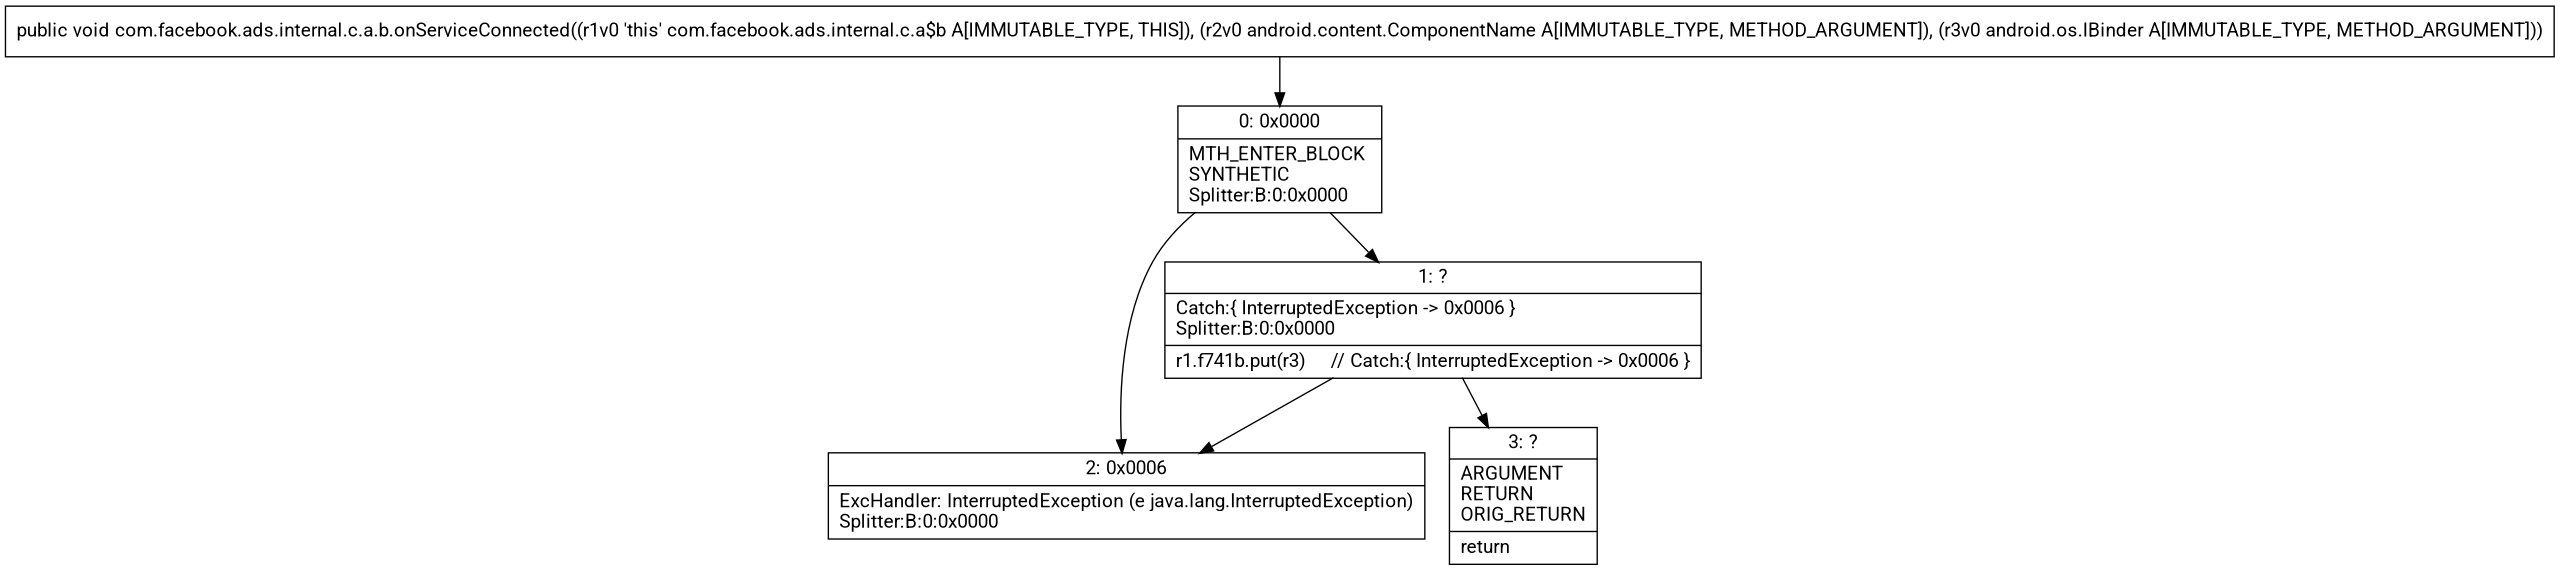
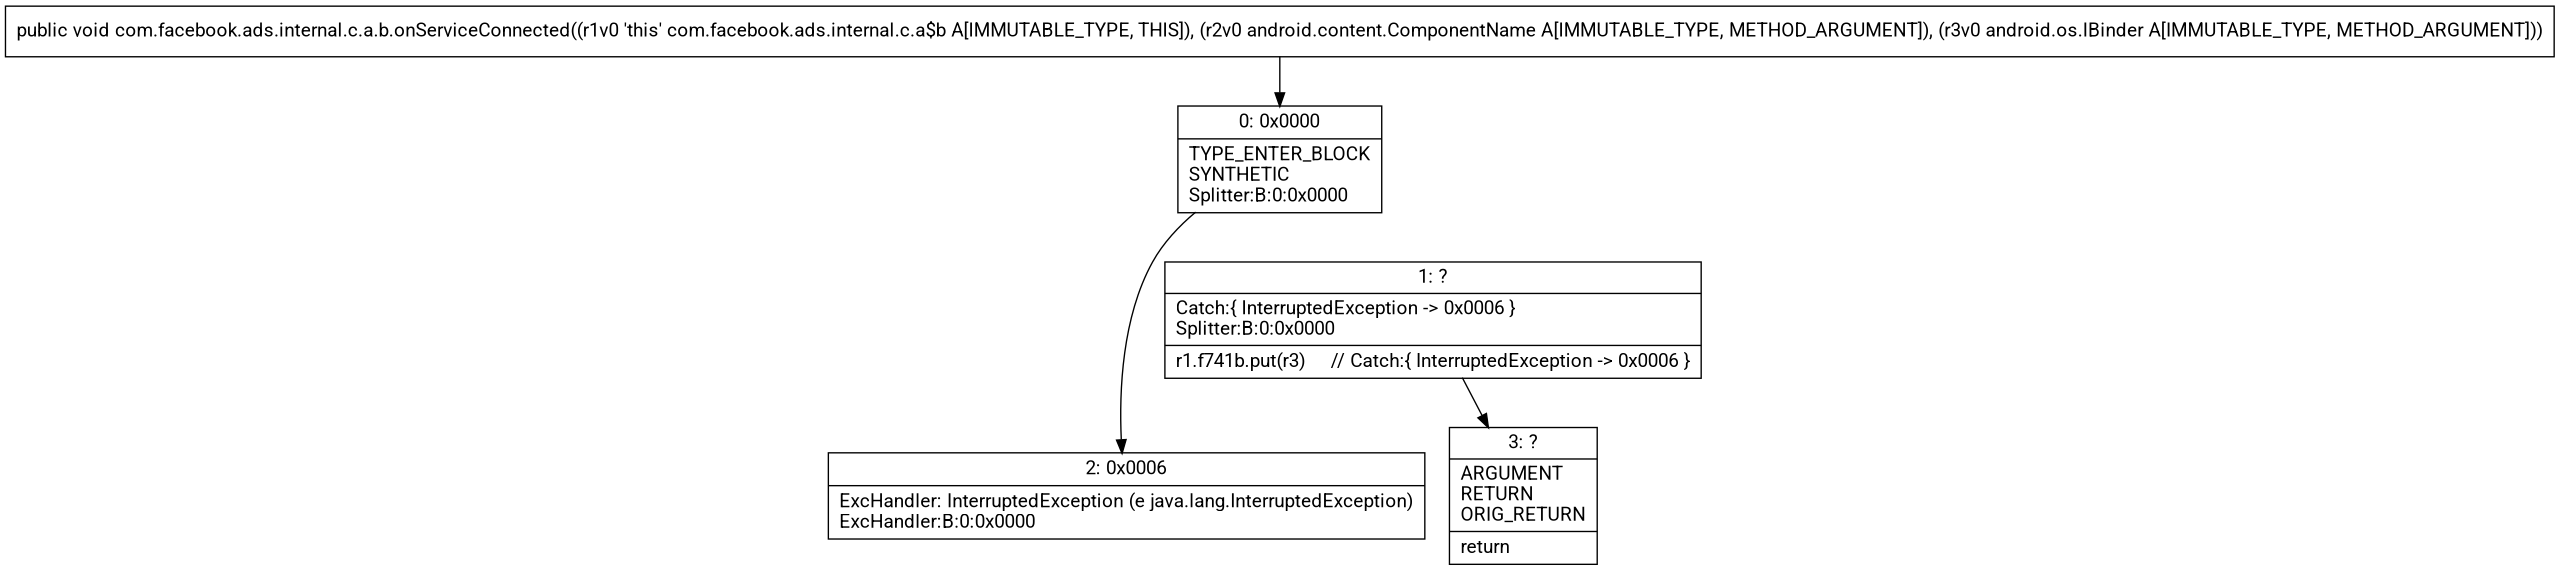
(1278, 155) -> (1280, 155)
(1349, 232) -> none
(1272, 412) -> none
(919, 522) -> (938, 522)
